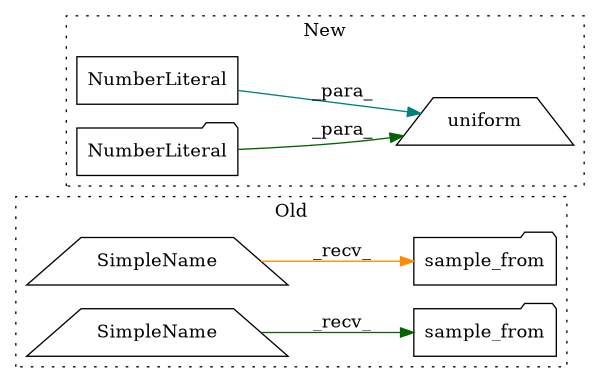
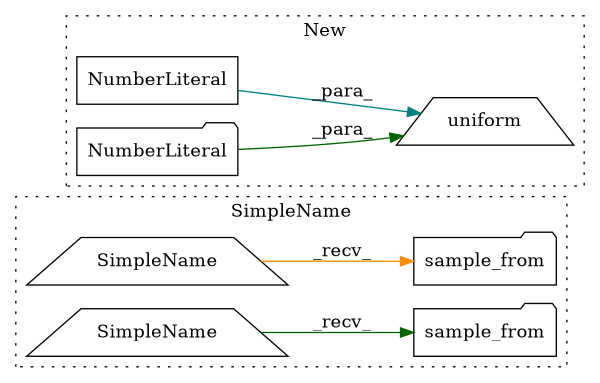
(291, 212) -> (291, 212)
